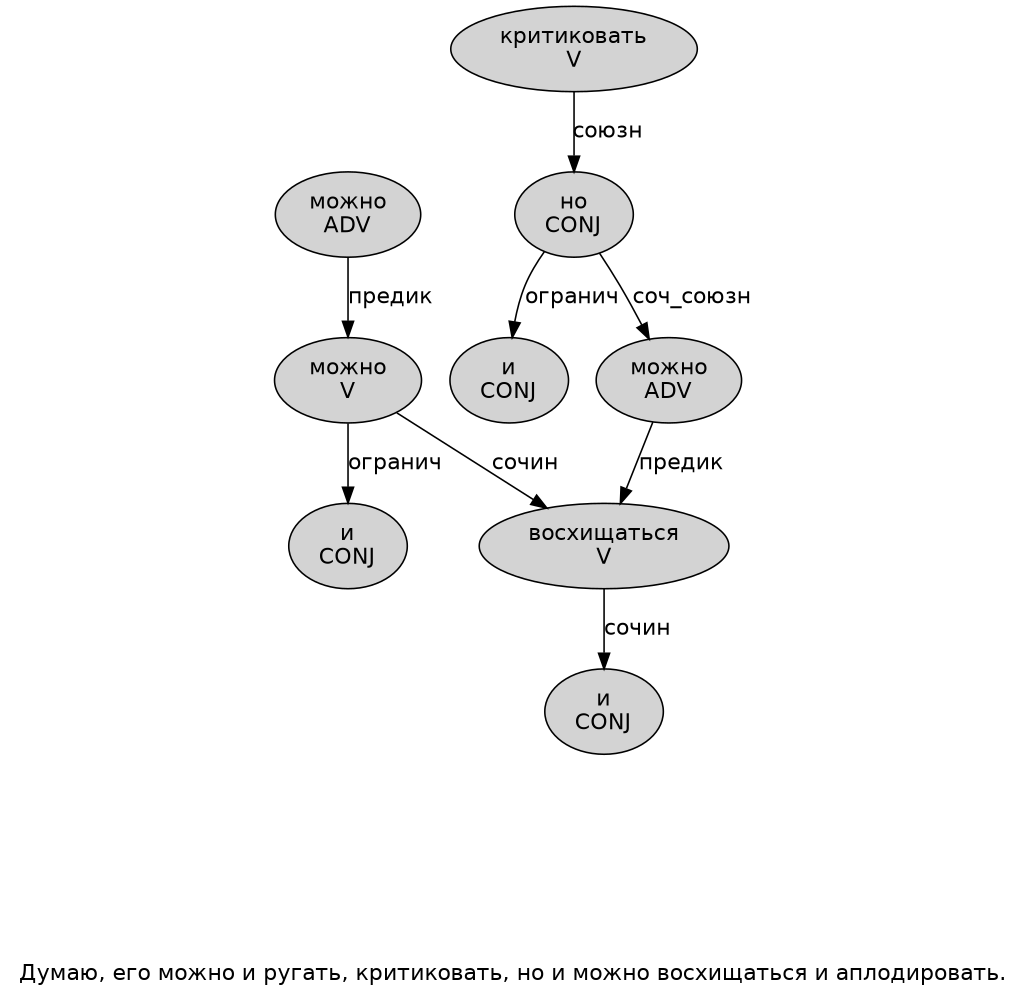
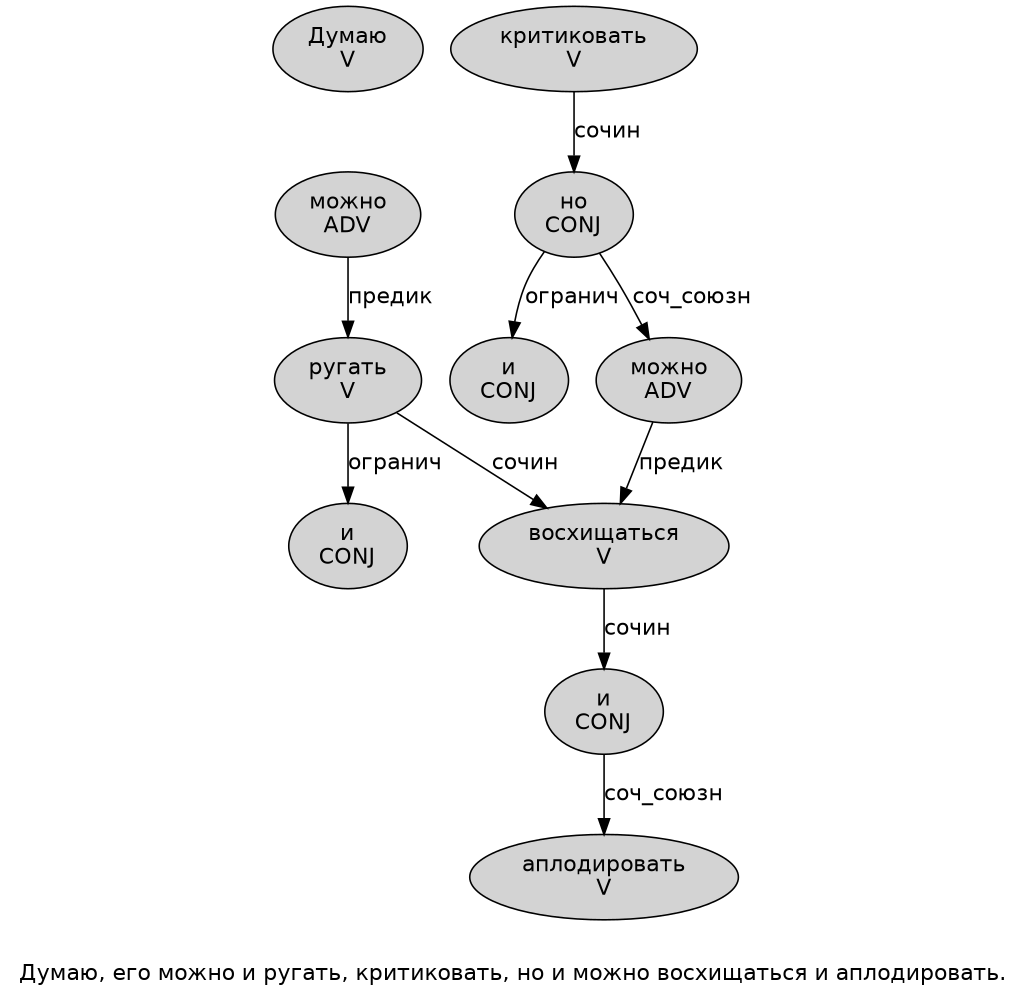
none -> (348, 49)
(608, 132) -> (608, 132)
(348, 380) -> (348, 380)
none -> (604, 877)
